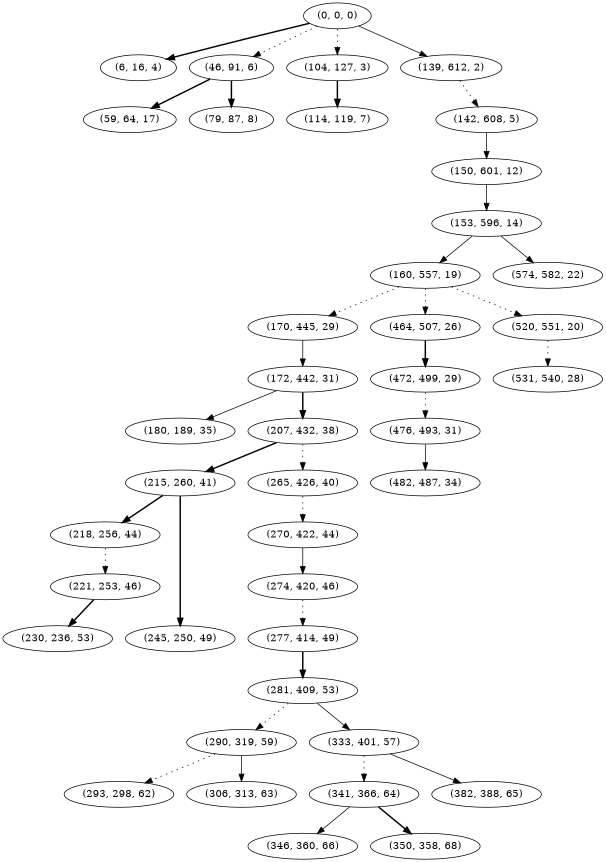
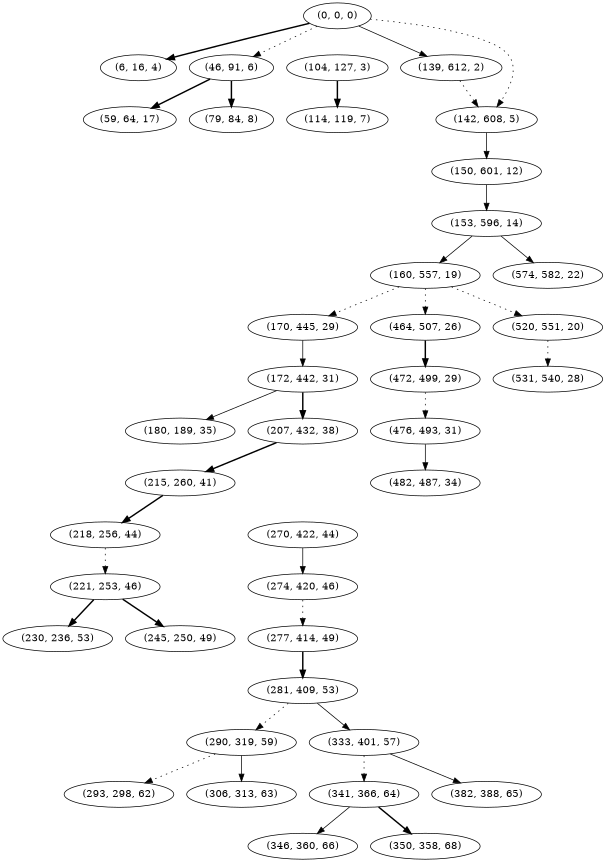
(337, 38) -> (466, 35)
(231, 120) -> (231, 120)
(303, 483) -> none
(180, 557) -> (140, 611)
